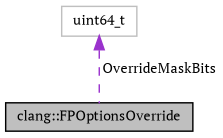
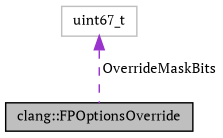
(99, 21) -> (99, 21)
